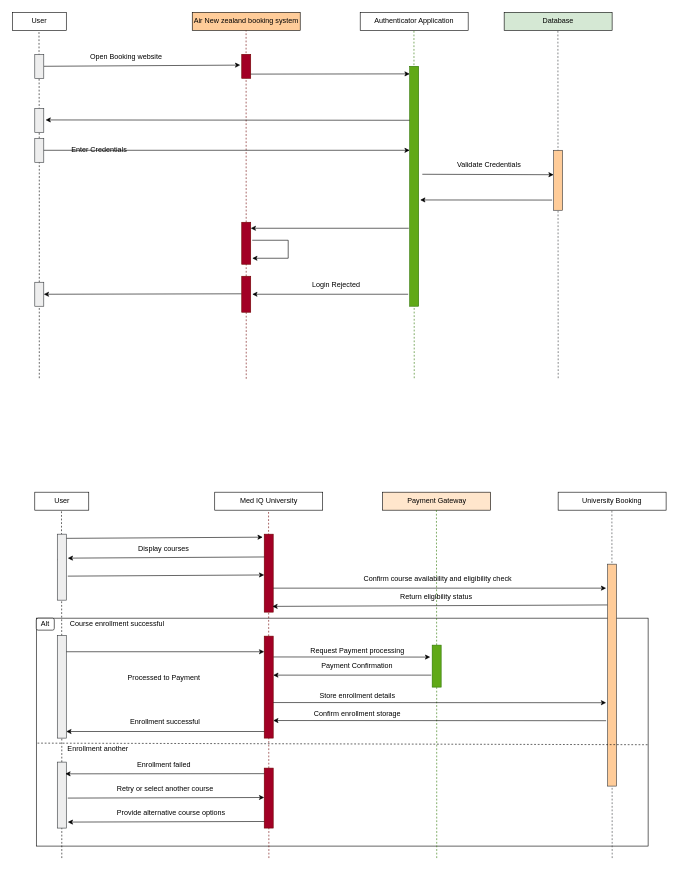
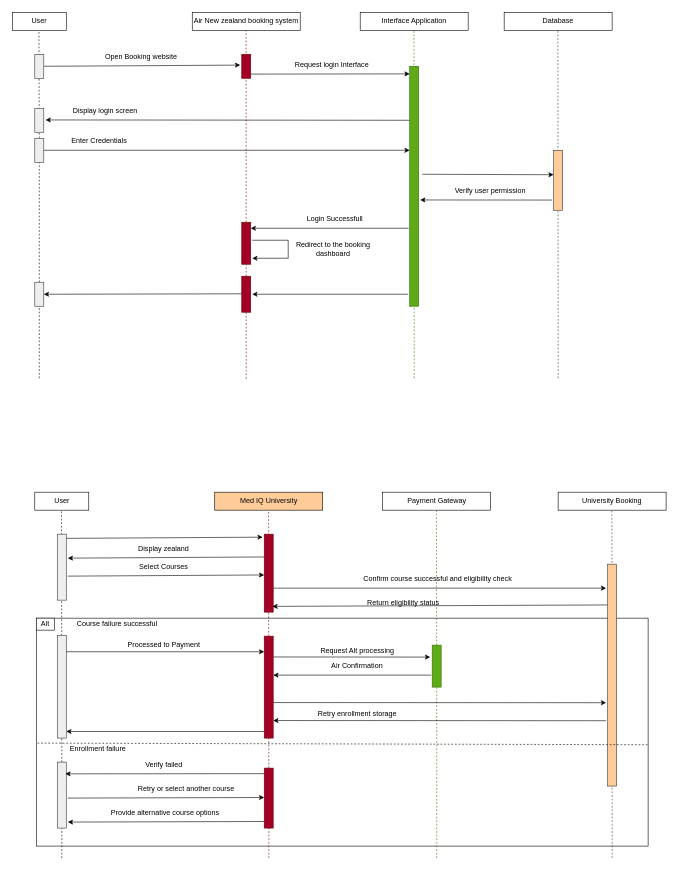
(246, 21) -> (246, 21)
(414, 21) -> (414, 21)
(558, 21) -> (558, 21)
(126, 57) -> (141, 57)
none -> (332, 65)
none -> (105, 111)
(99, 150) -> (99, 141)
(489, 165) -> none
none -> (491, 191)
none -> (335, 219)
none -> (333, 249)
(336, 285) -> none
(269, 501) -> (269, 501)
(437, 501) -> (437, 501)
(164, 549) -> (164, 549)
none -> (164, 567)
(438, 579) -> (438, 579)
(437, 597) -> (404, 603)
(45, 624) -> (45, 624)
(117, 624) -> (117, 624)
(358, 651) -> (358, 651)
(357, 666) -> (357, 666)
(164, 678) -> (164, 645)
(357, 696) -> none
(358, 714) -> (358, 714)
(165, 722) -> none
(98, 749) -> (98, 749)
(164, 765) -> (164, 765)
(165, 789) -> (186, 789)
(171, 813) -> (165, 813)
